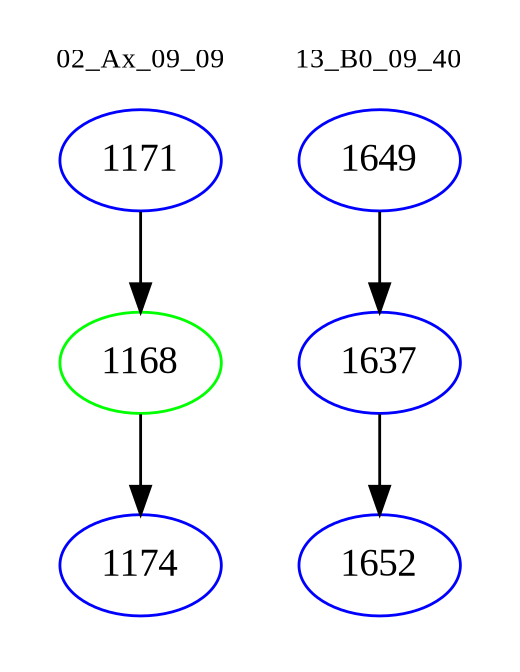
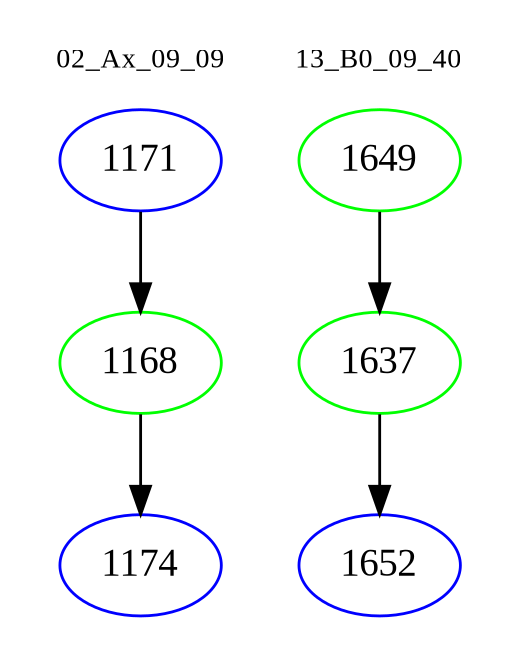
(380, 160) -> (380, 160)
(380, 363) -> (380, 363)
